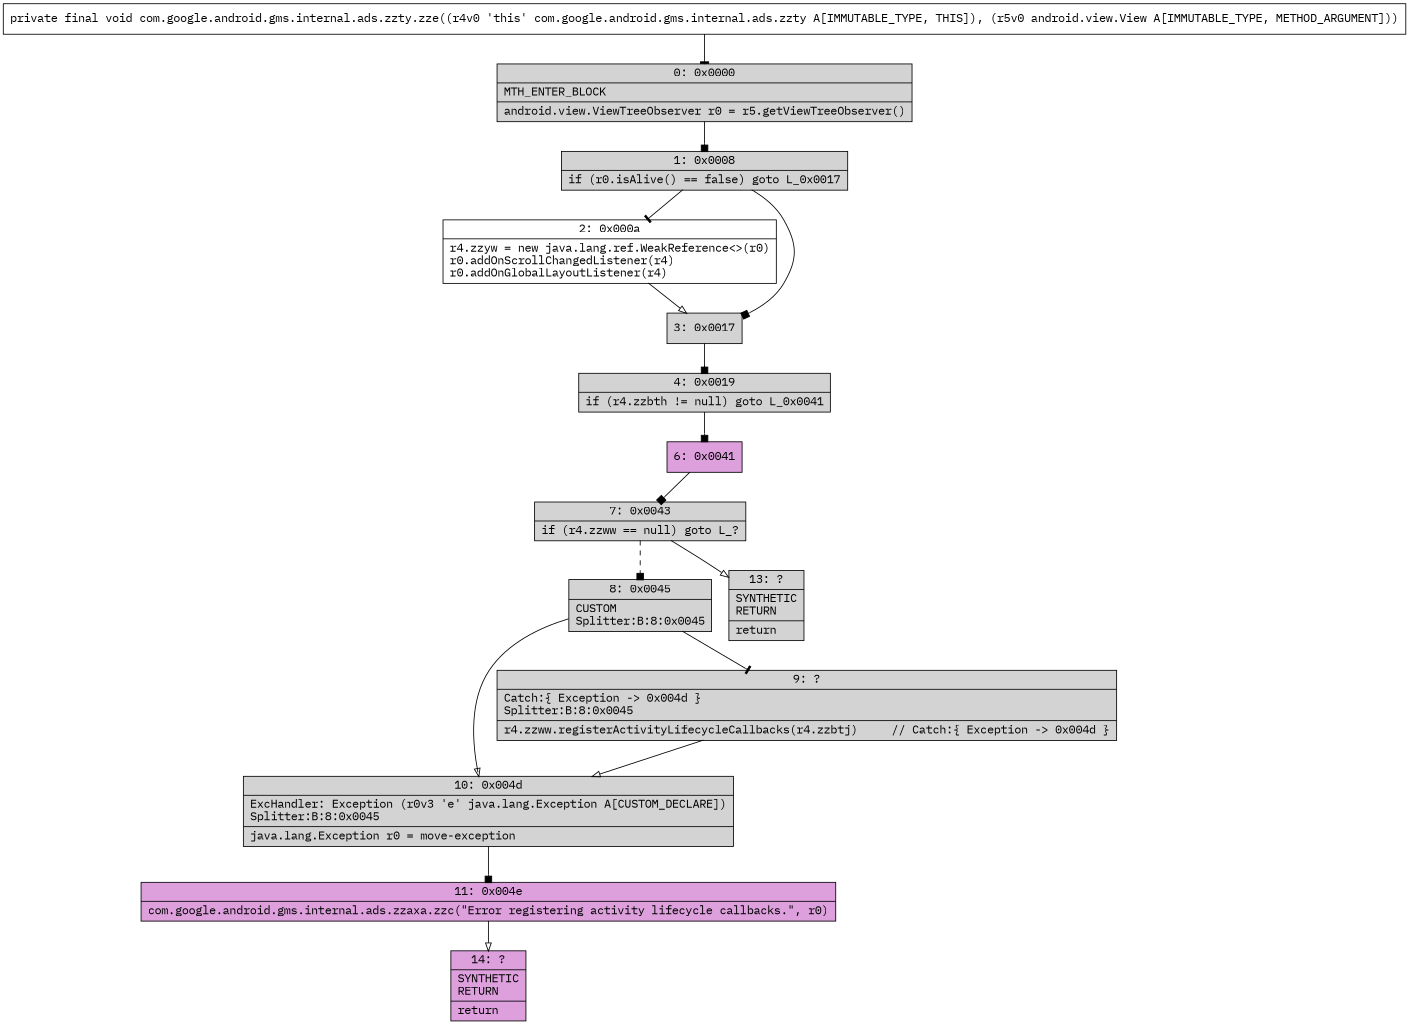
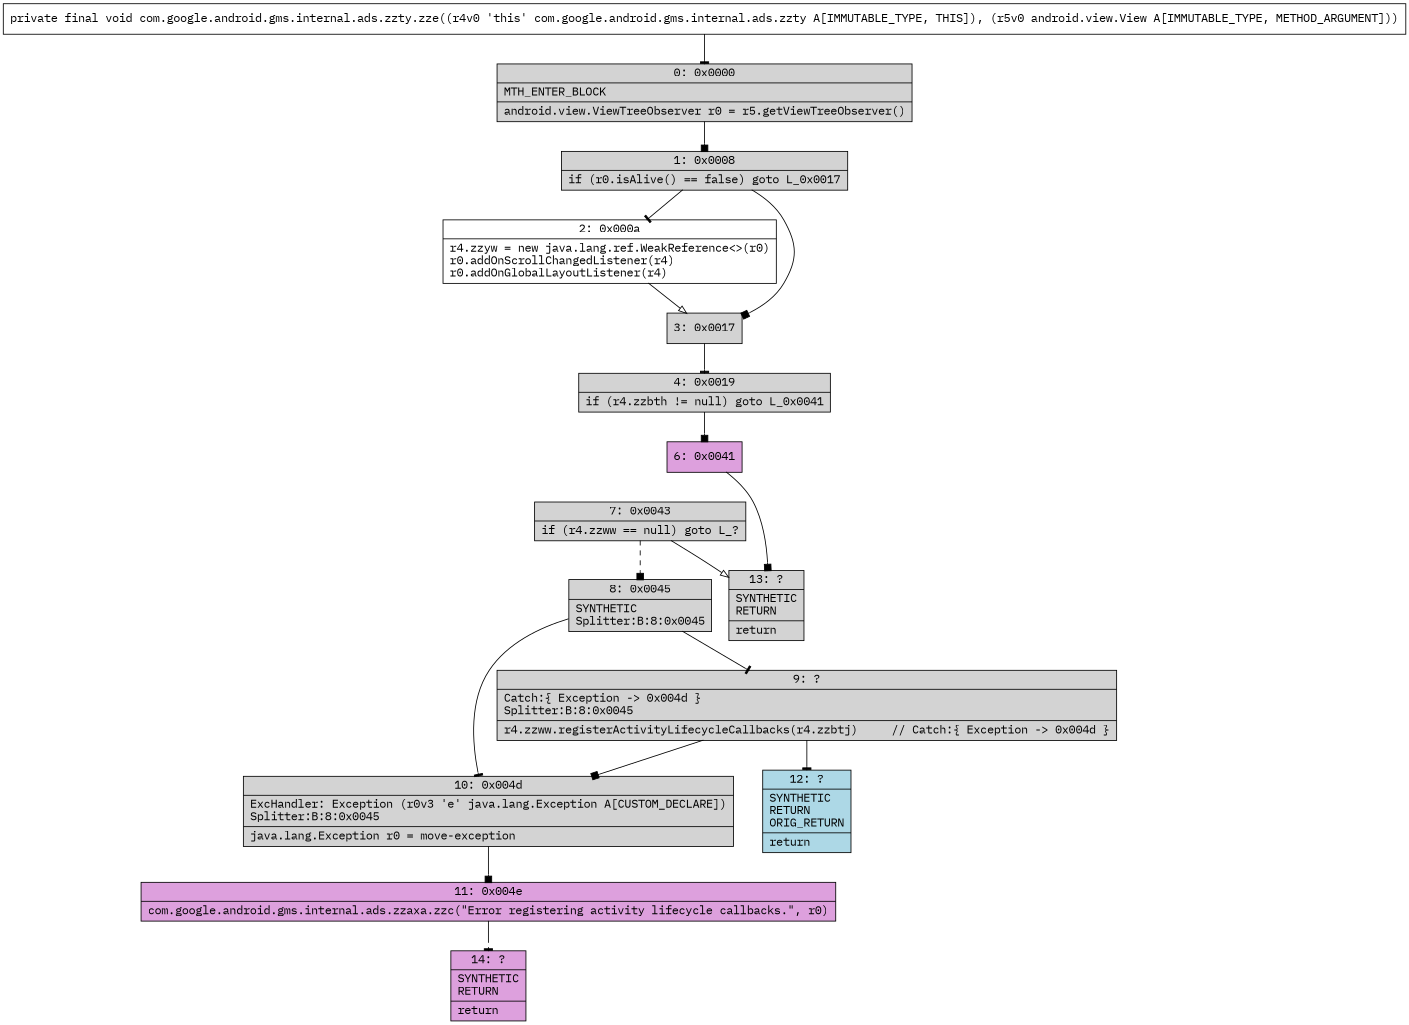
(705, 356) -> (705, 356)
(677, 484) -> (758, 512)
(596, 609) -> (606, 609)
(487, 674) -> (487, 674)
(652, 757) -> (652, 757)
none -> (807, 811)
(488, 932) -> (488, 932)
